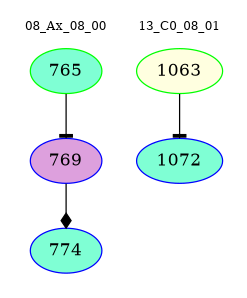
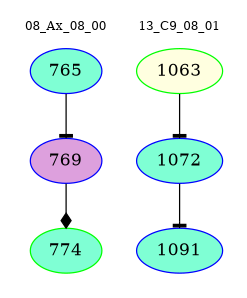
(180, 27) -> (180, 27)
(66, 71) -> (66, 71)
(66, 251) -> (66, 251)
none -> (180, 251)
